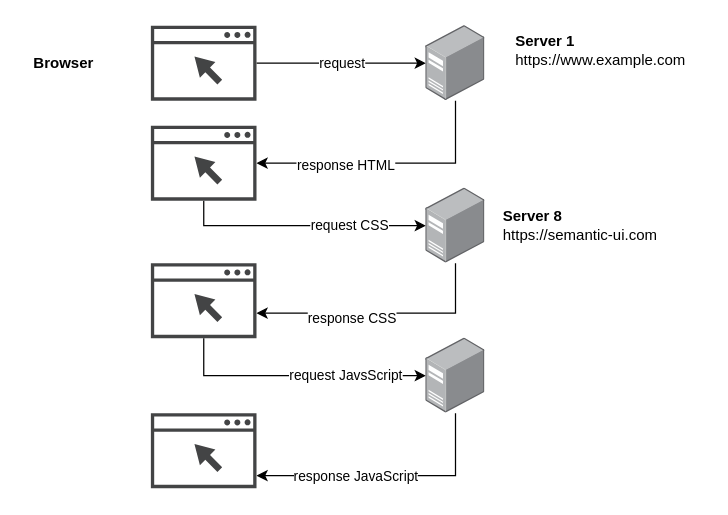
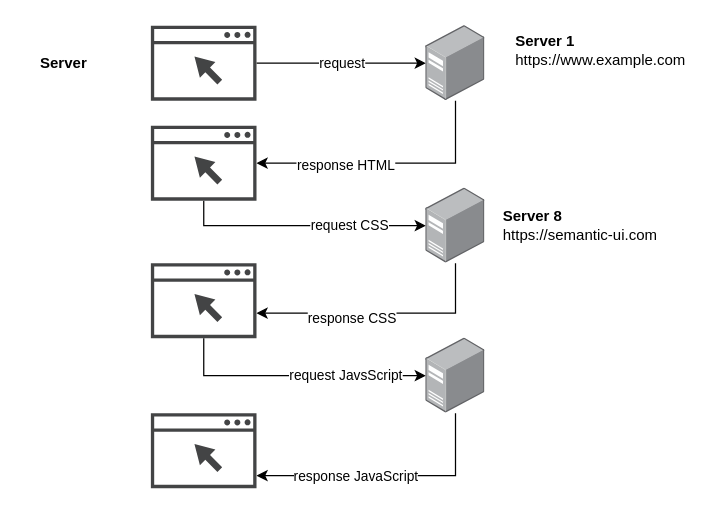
(64, 63) -> (64, 63)
